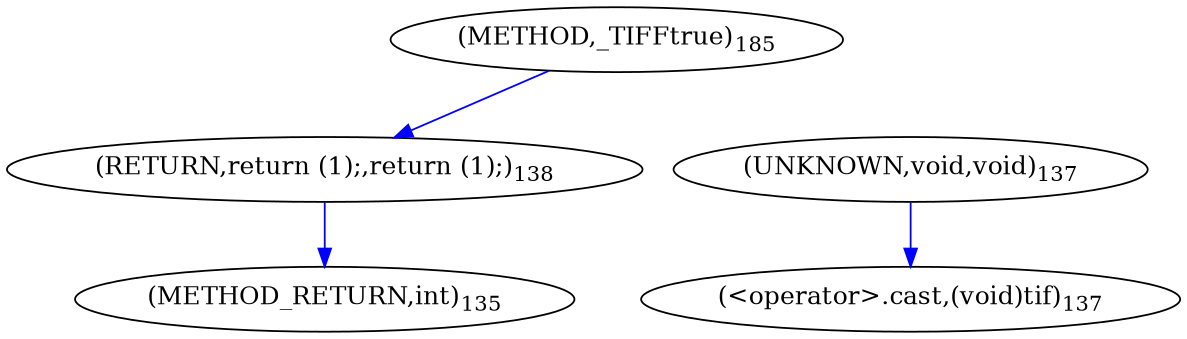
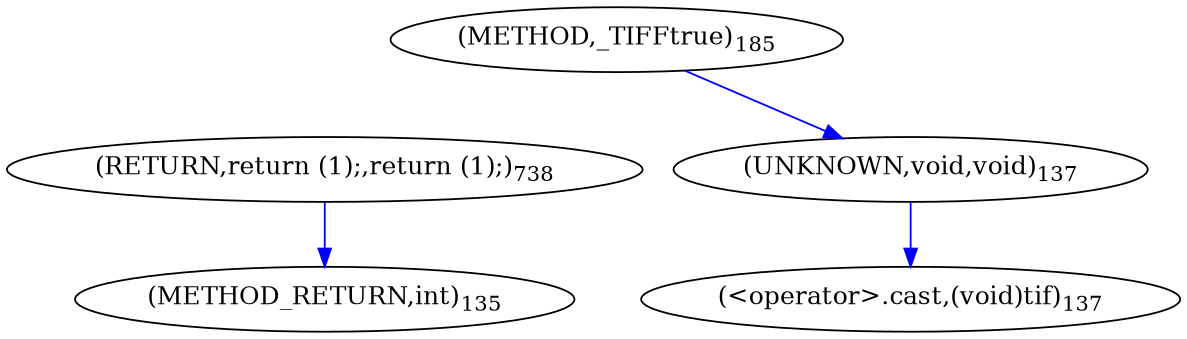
(480, 101) -> (755, 101)
(534, 167) -> (534, 167)
